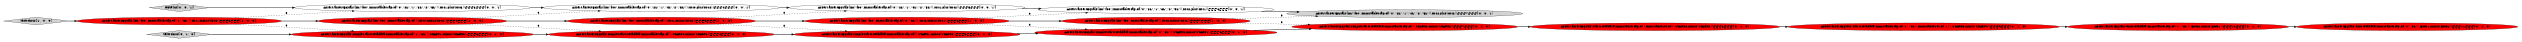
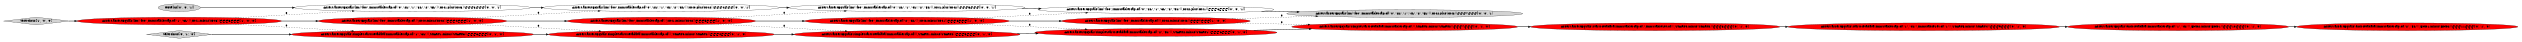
(179, 8) -> (179, 8)
